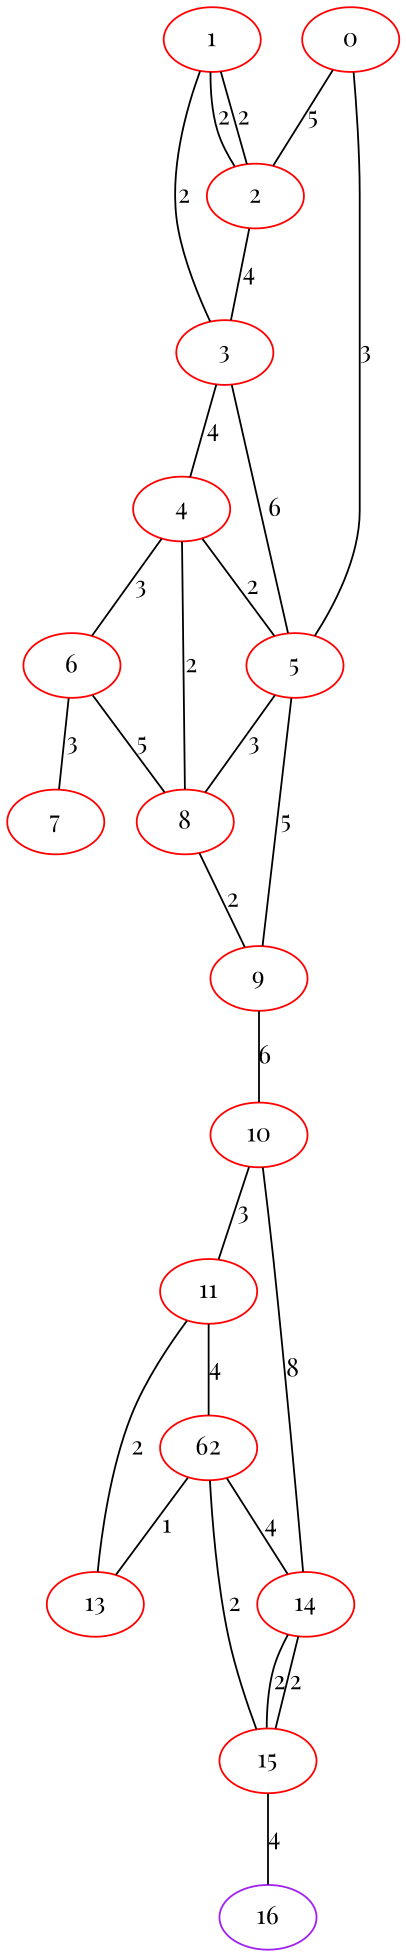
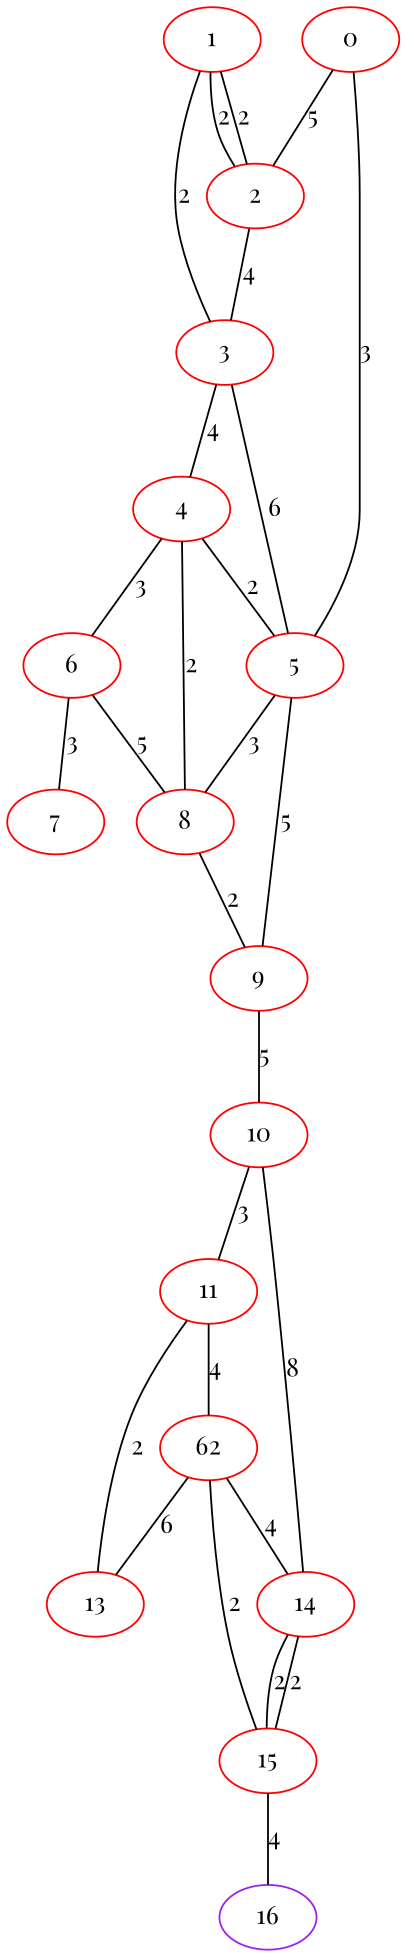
(265, 1057) -> (265, 1057)
(167, 1526) -> (167, 1526)
